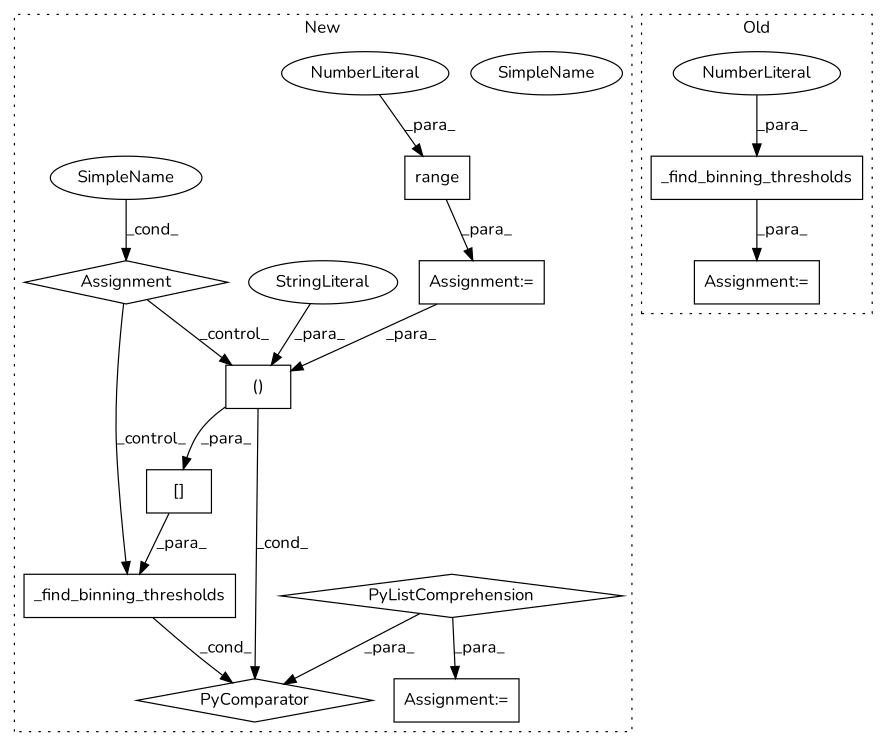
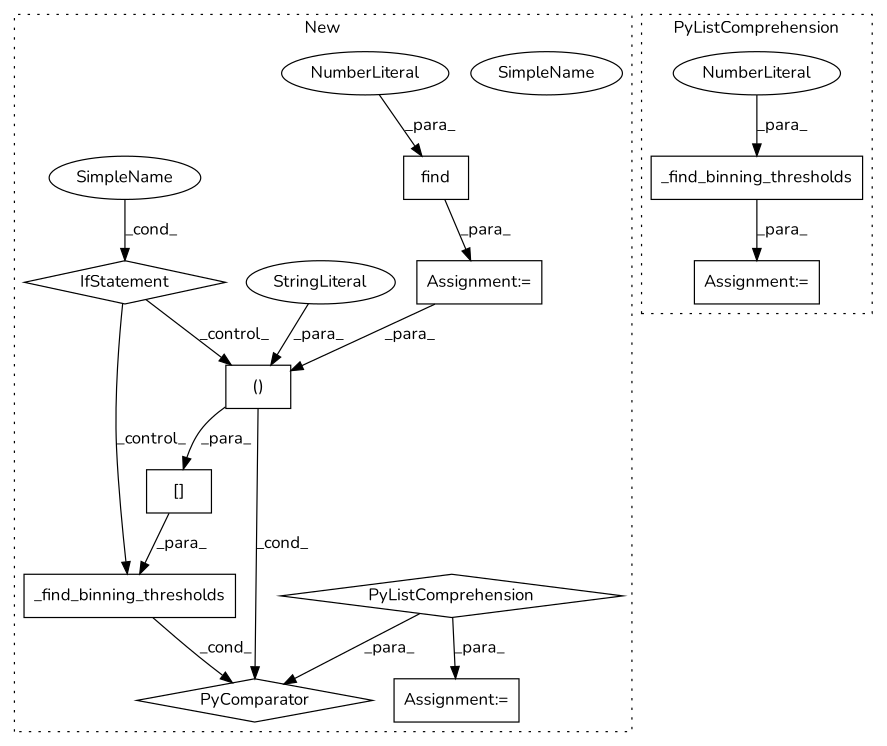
(757, 28) -> (757, 28)
(437, 178) -> (436, 178)
(126, 282) -> (125, 282)
